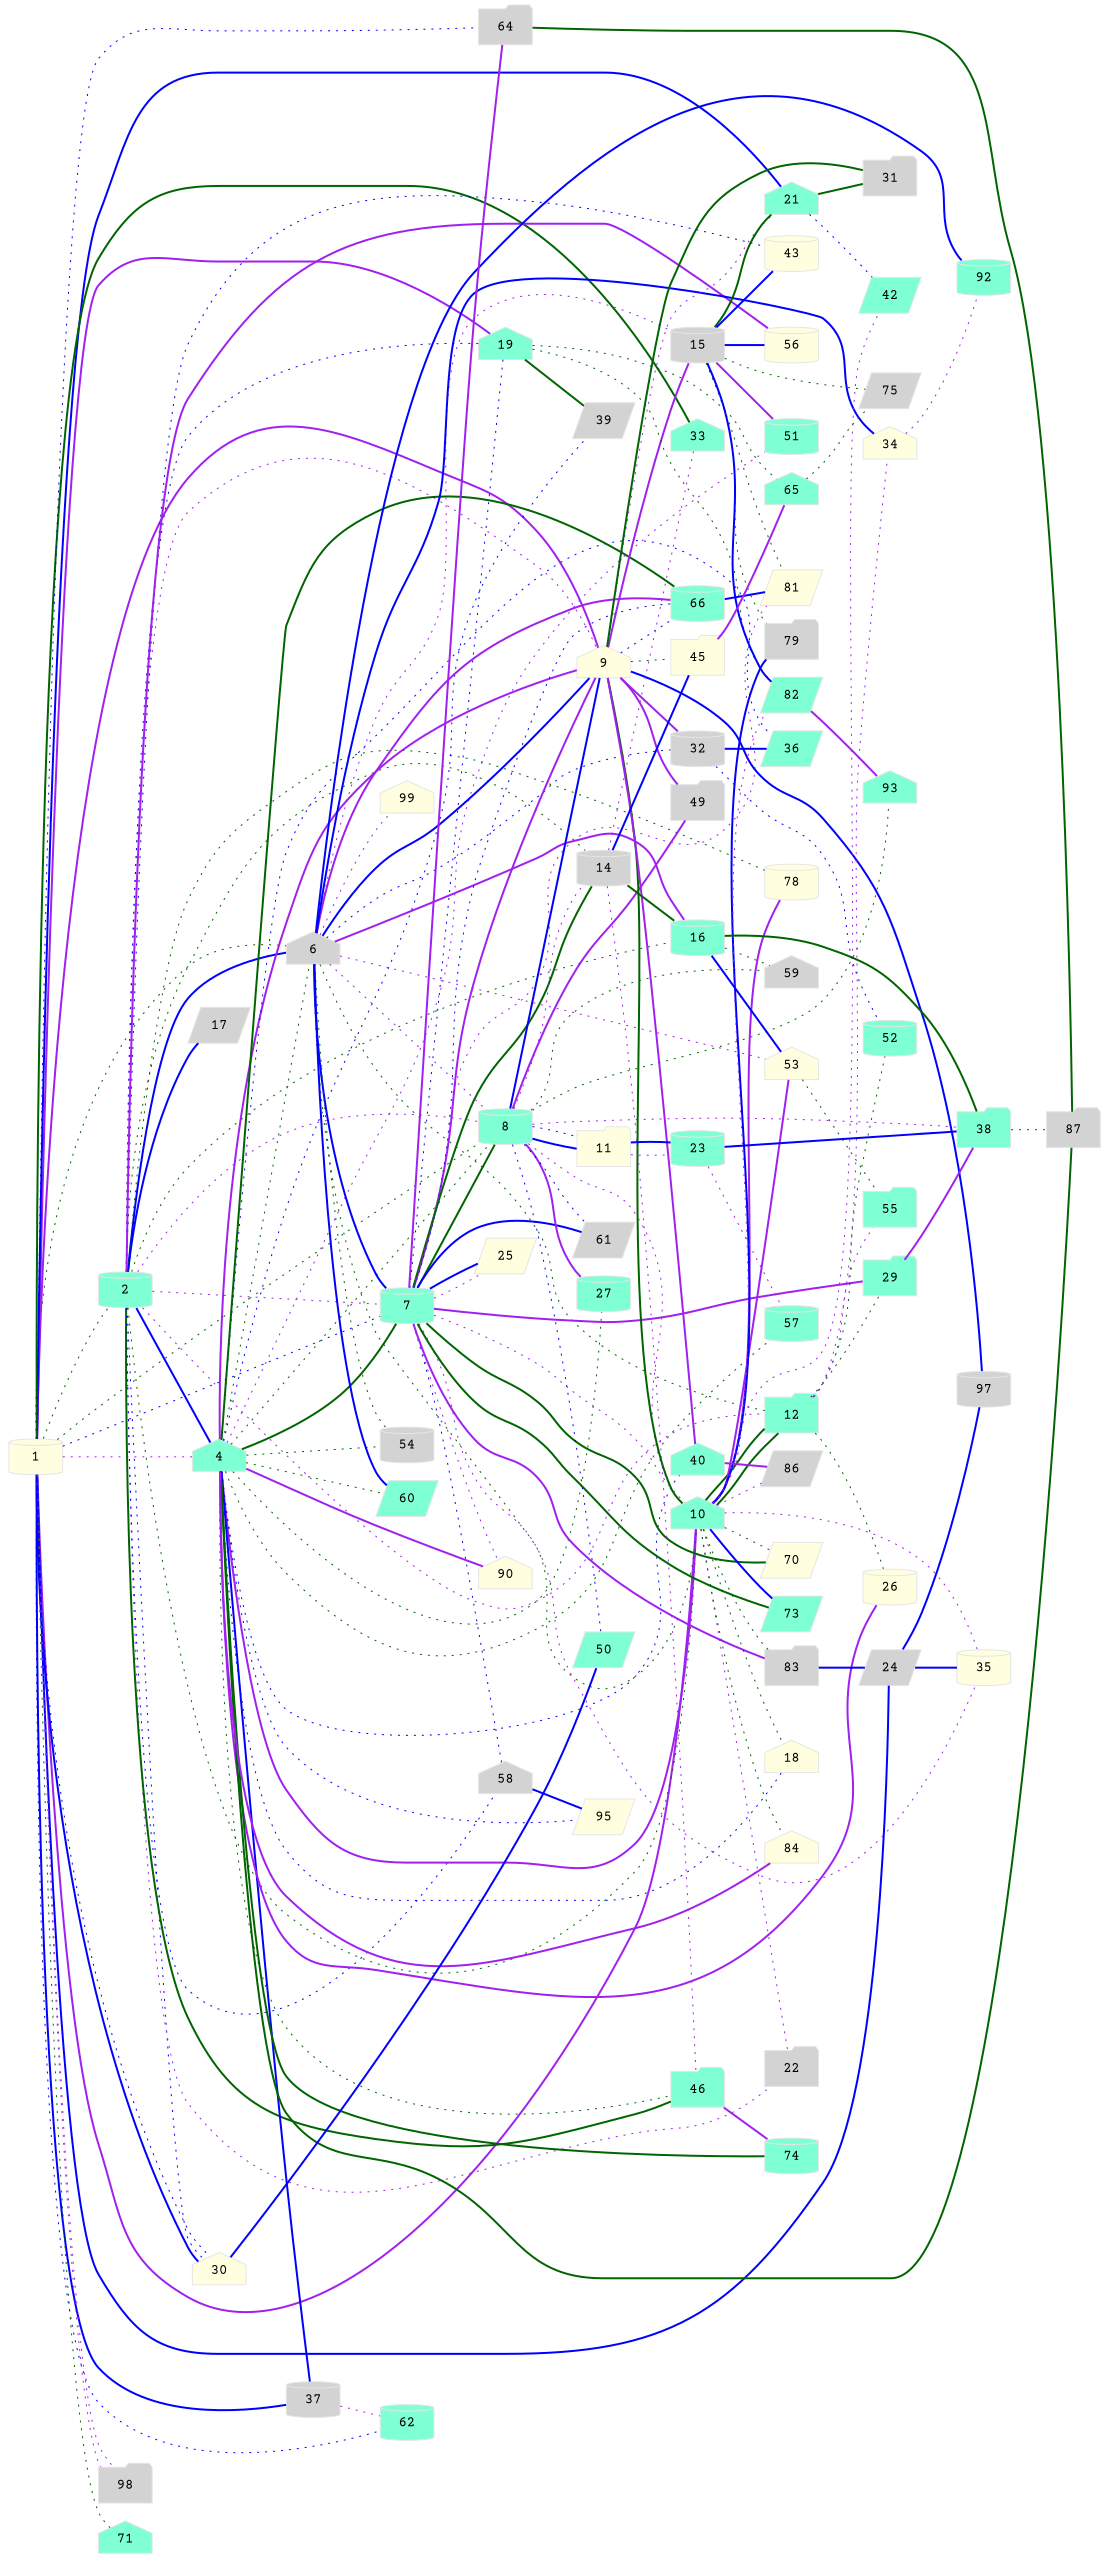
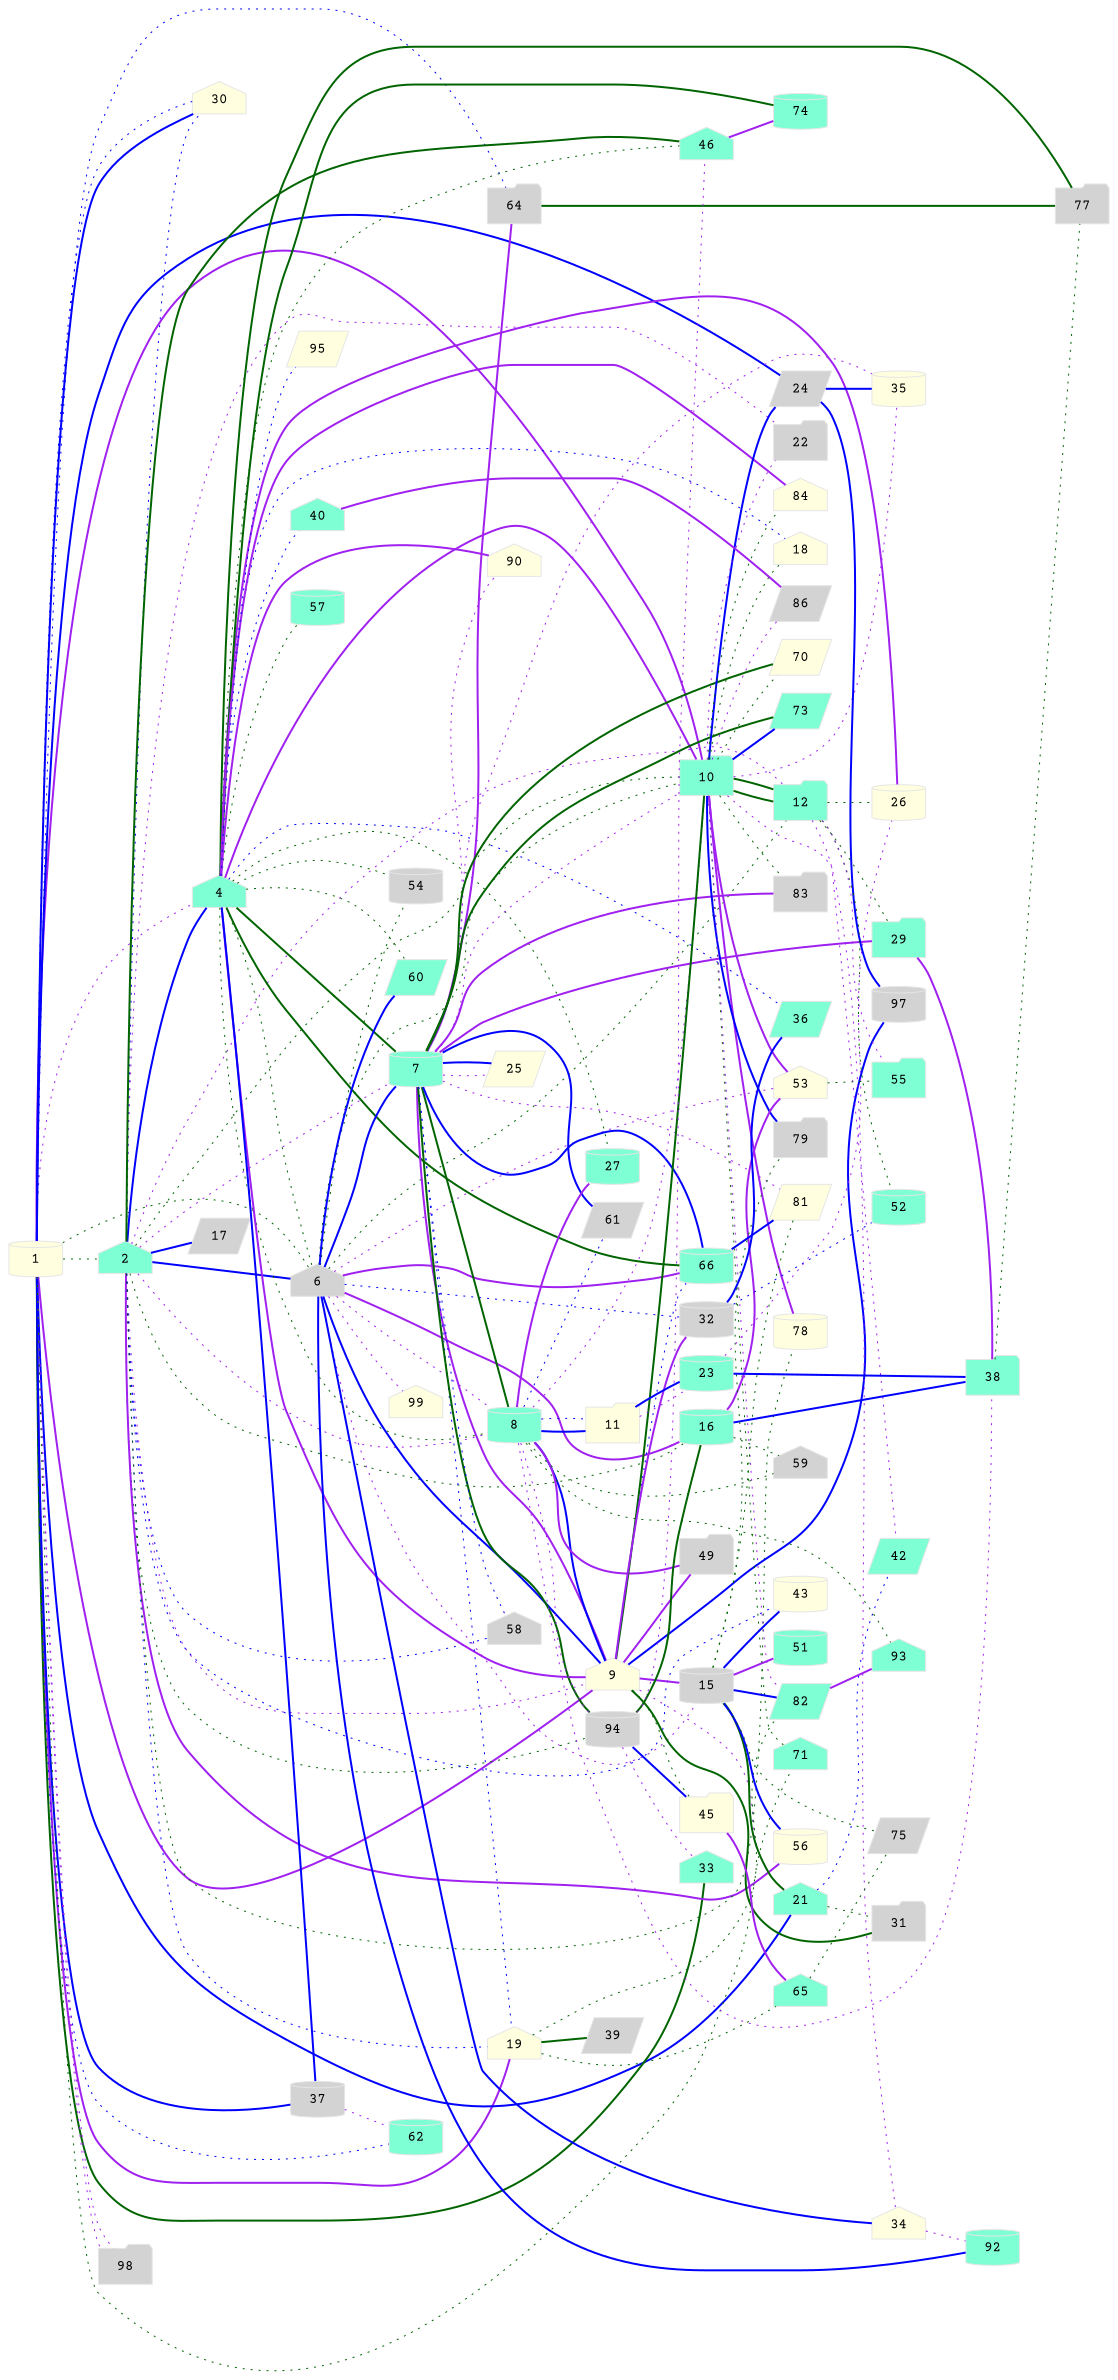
(841, 189) -> (844, 1911)
(505, 345) -> (514, 2045)
(604, 868) -> (613, 1729)
(470, 902) -> (558, 1159)
(454, 911) -> none
(403, 933) -> none
(884, 975) -> (849, 1402)
(745, 1001) -> (752, 1269)
(657, 1041) -> none
(1073, 1130) -> (1082, 206)
(739, 1226) -> (840, 1207)
none -> (736, 1273)
(276, 1280) -> none
(125, 1290) -> (125, 1259)
(206, 1388) -> none
(698, 1515) -> (707, 778)
(604, 1650) -> none
(842, 1668) -> (740, 518)
(557, 1799) -> none
(698, 2089) -> (707, 145)
